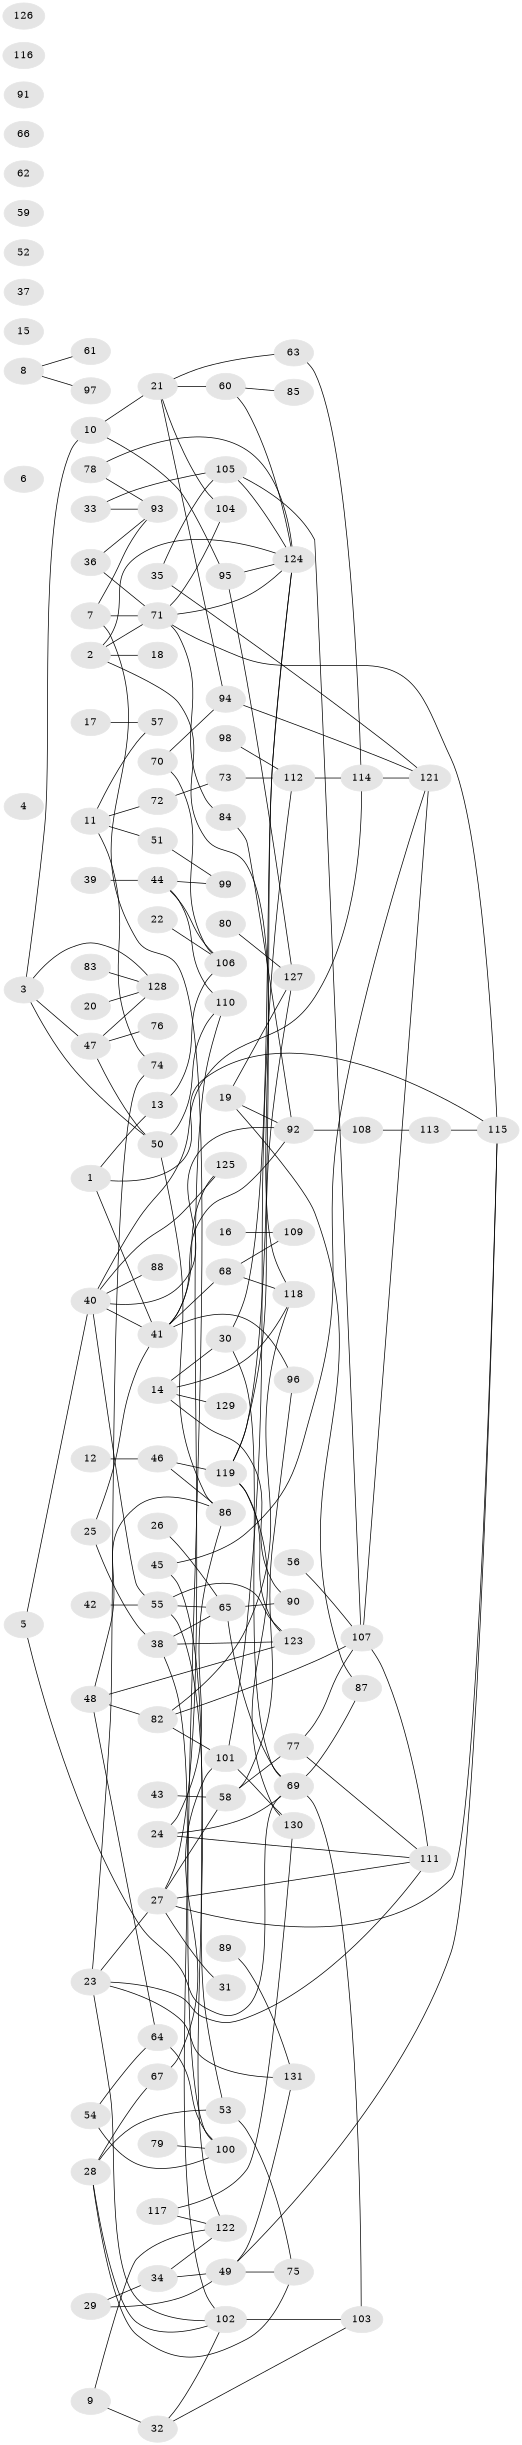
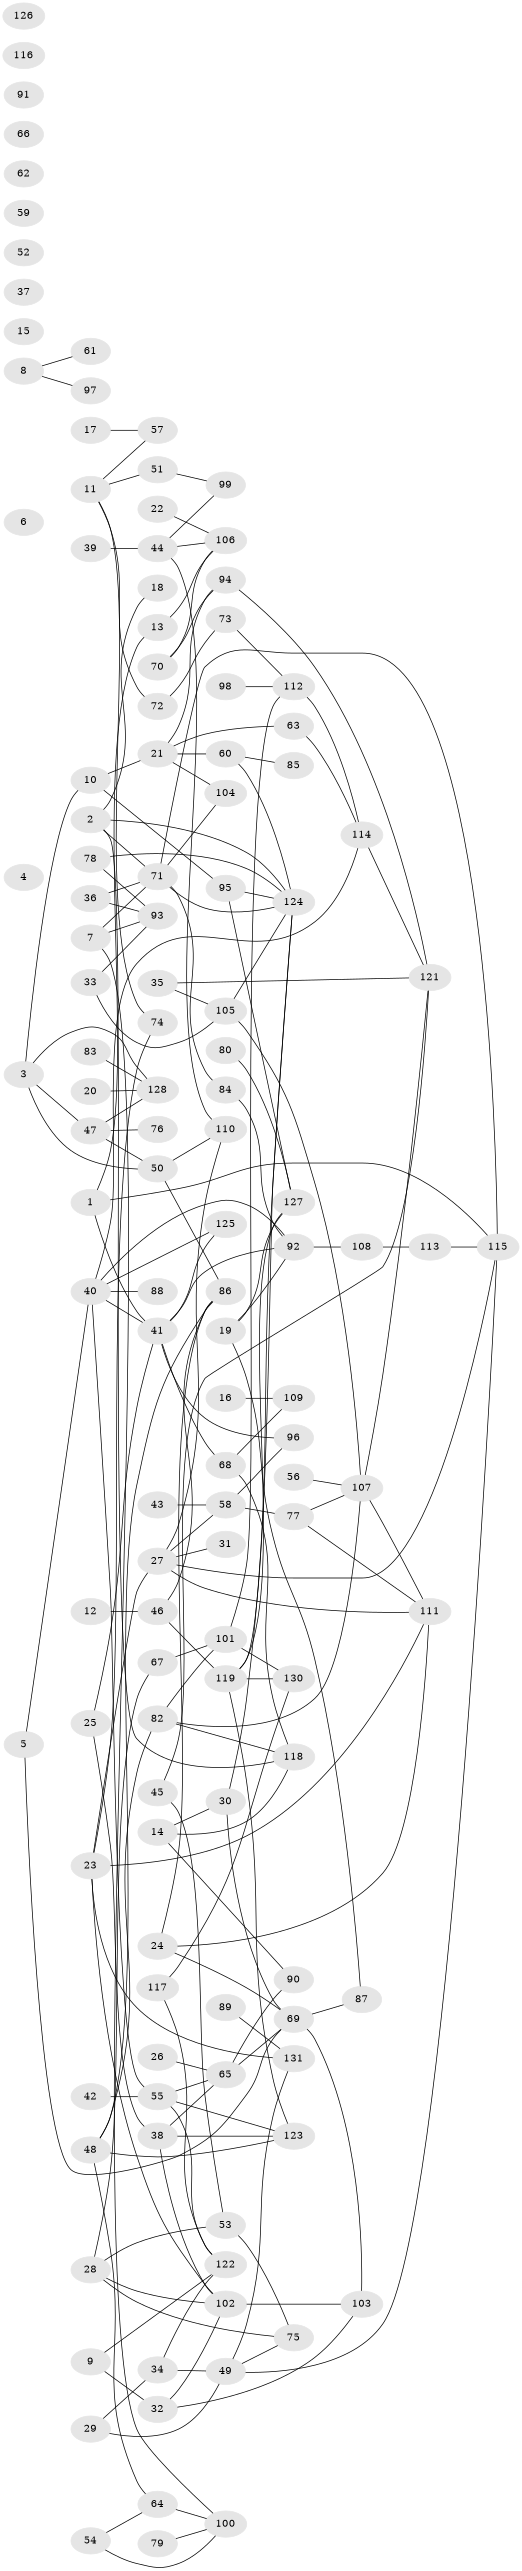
(226, 1406) -> none
